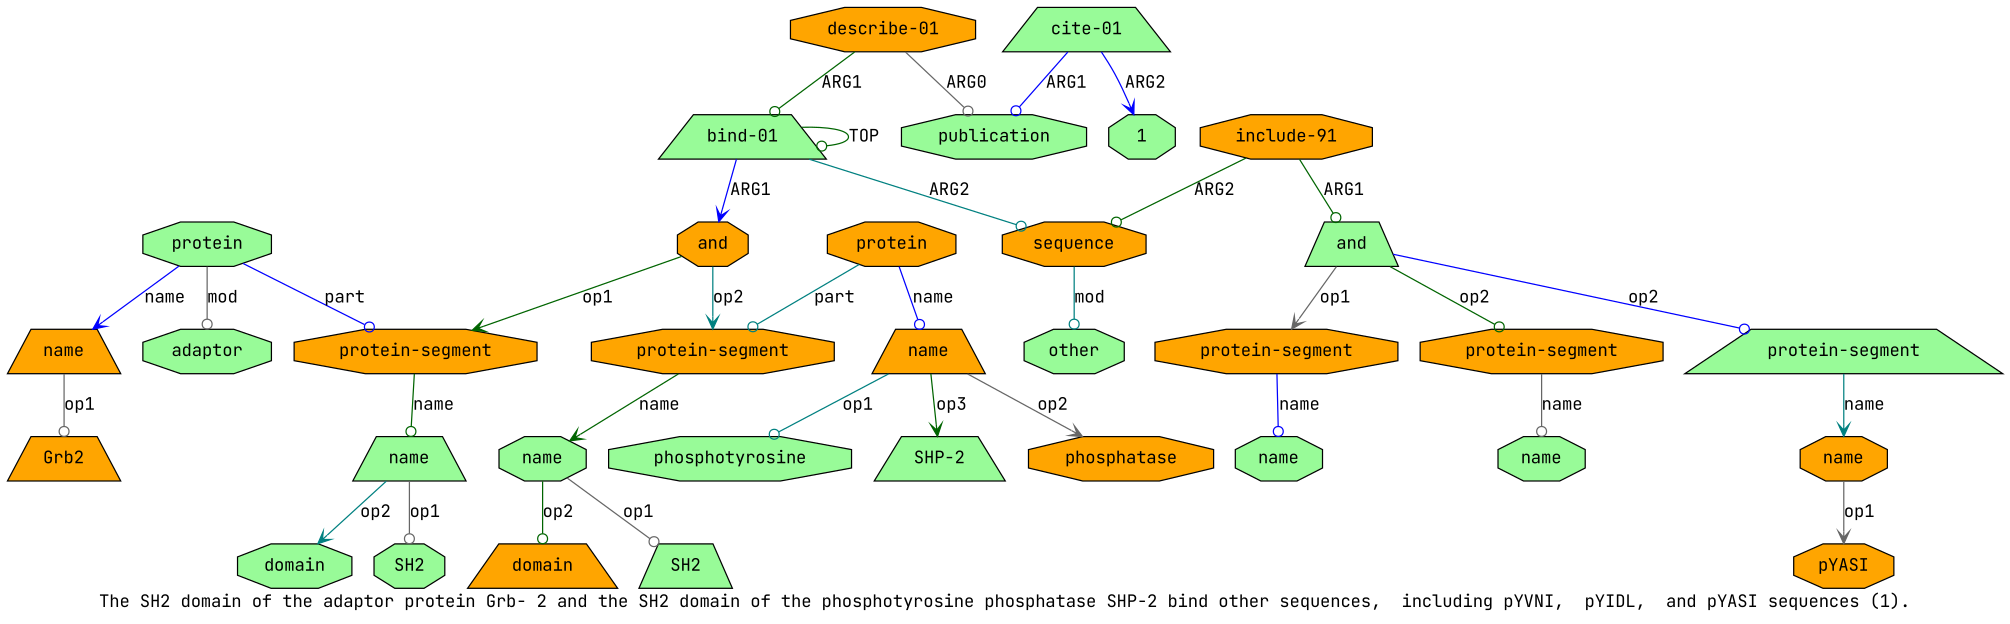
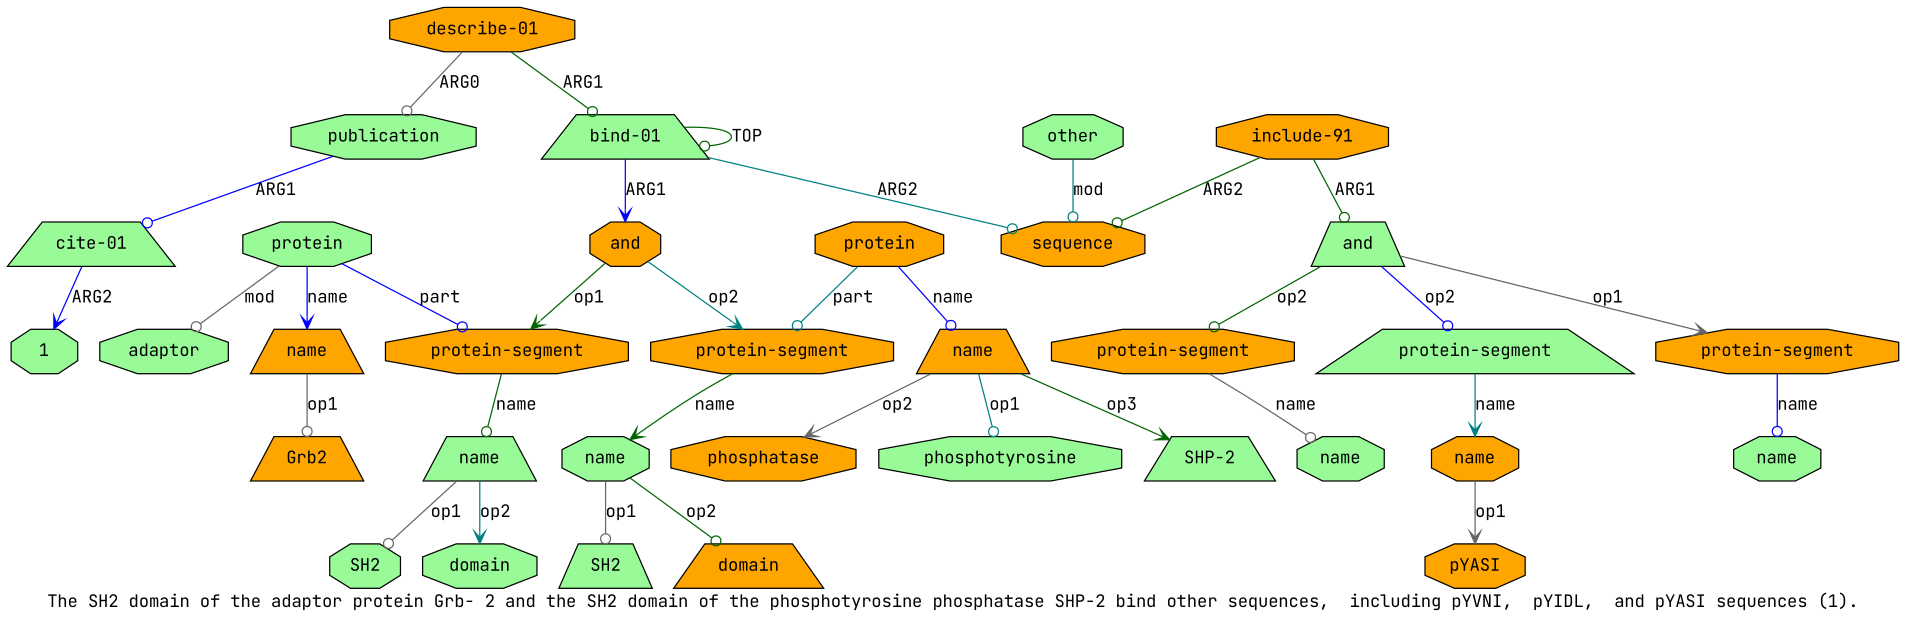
(1044, 79) -> (243, 189)
(1074, 293) -> (1073, 186)
